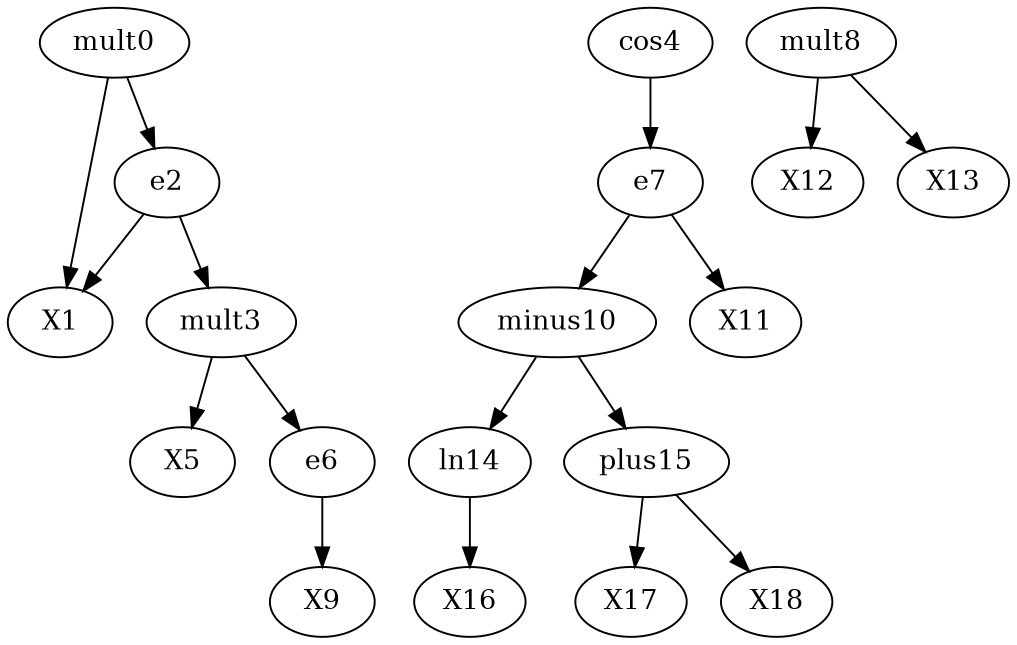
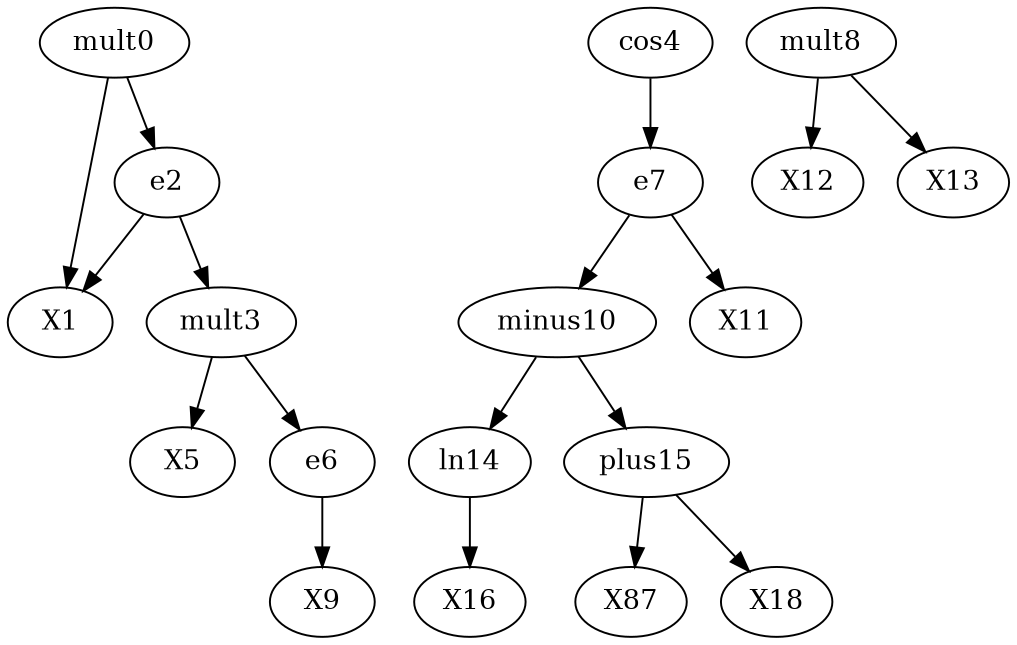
(631, 602) -> (631, 602)
